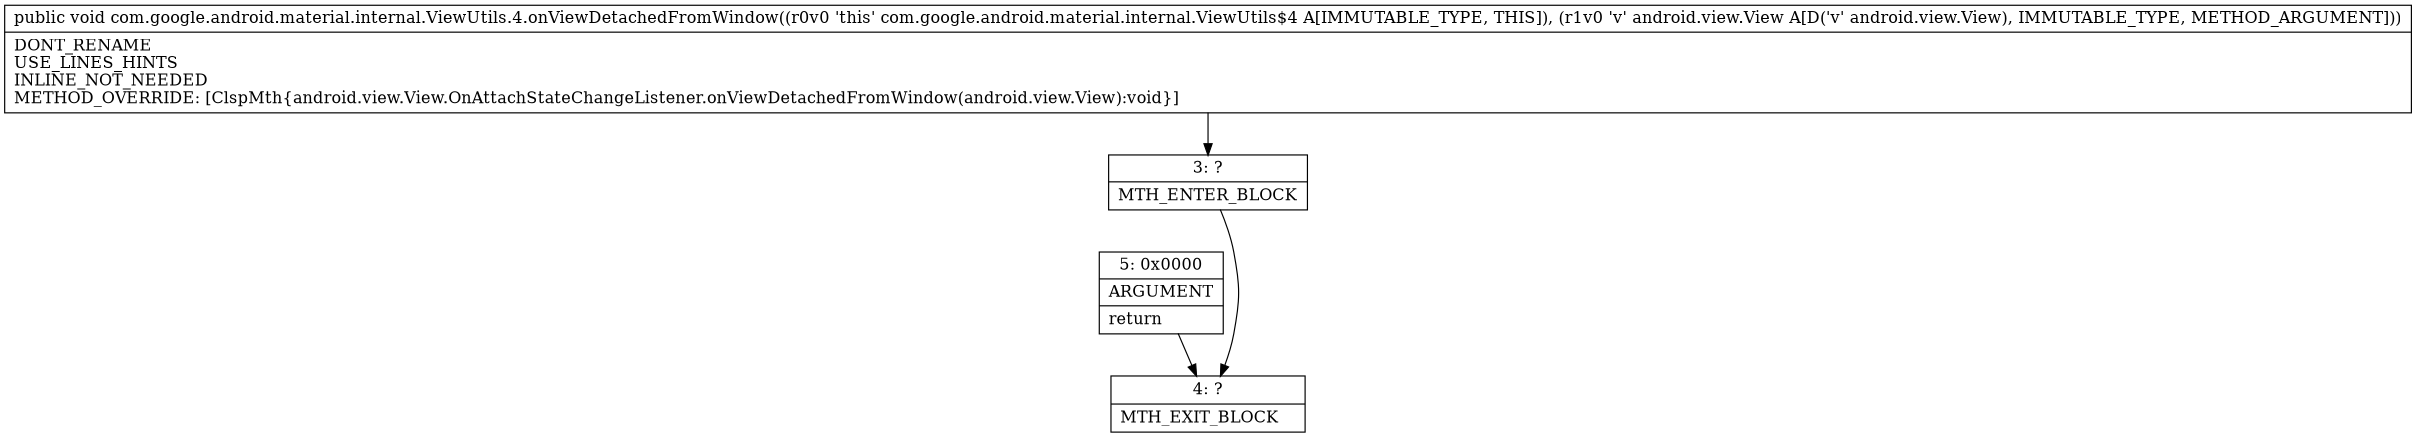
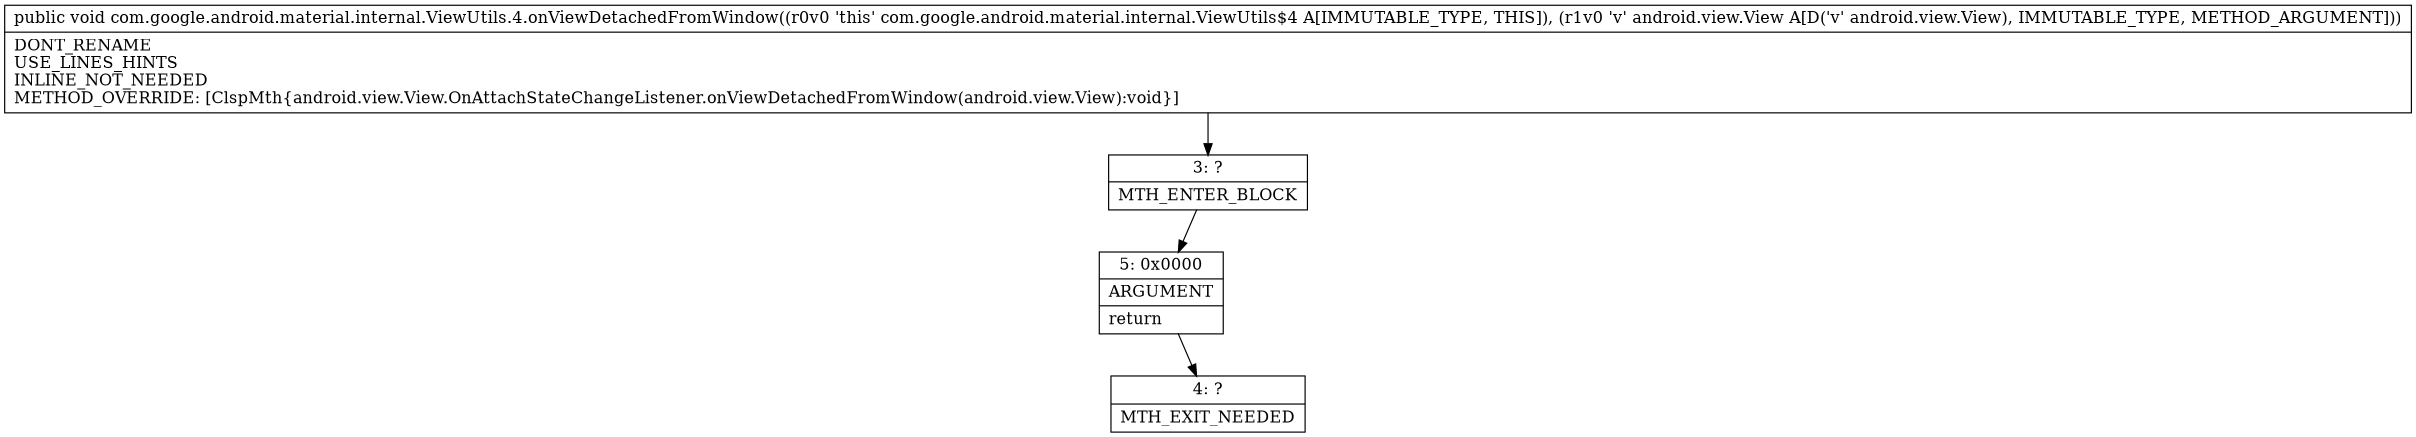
(1238, 287) -> (1190, 226)
(1200, 417) -> (1208, 417)
